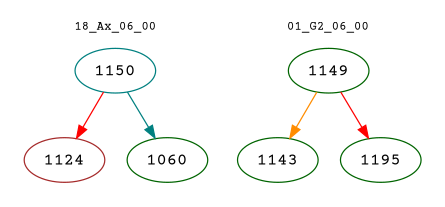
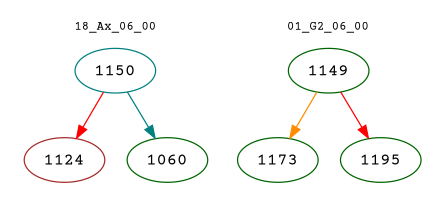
(278, 160) -> (278, 160)
